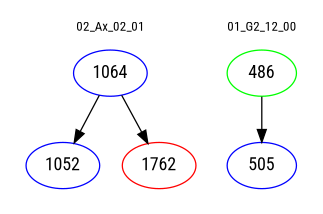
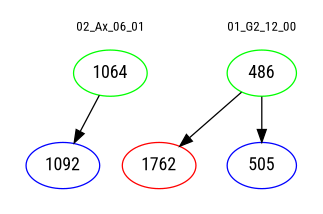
(111, 28) -> (111, 28)
(110, 73) -> (110, 73)
(132, 114) -> (225, 107)
(63, 166) -> (63, 166)
